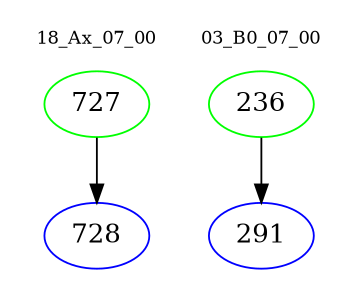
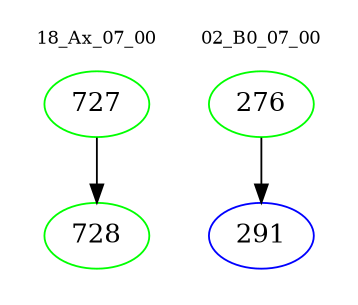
(261, 39) -> (261, 39)
(261, 104) -> (261, 104)
(97, 236) -> (97, 236)
